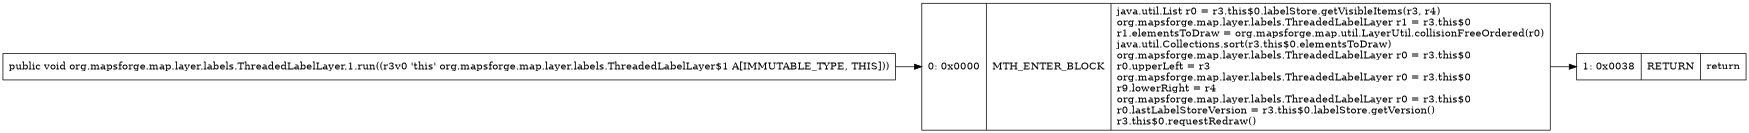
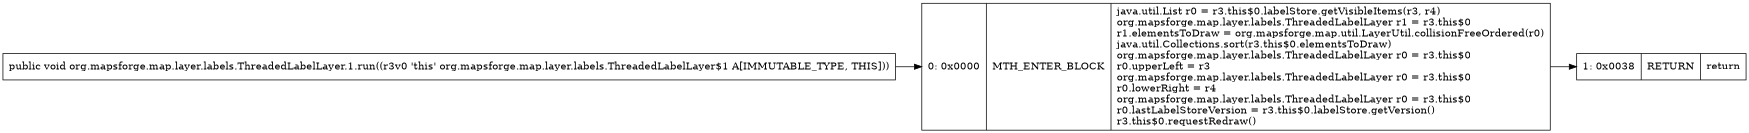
(1167, 88) -> (1167, 88)
